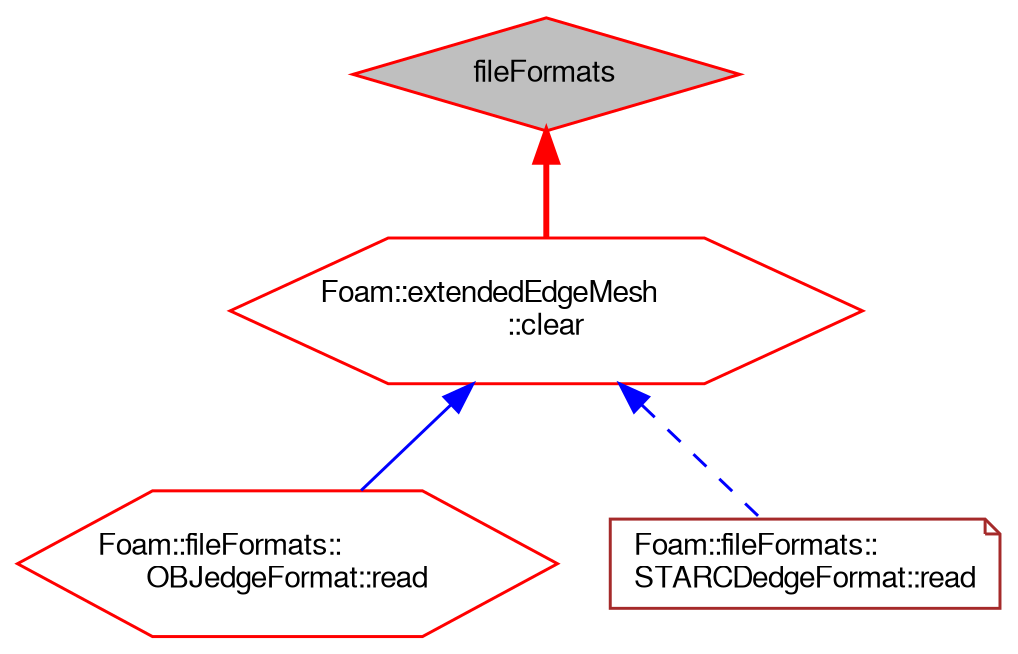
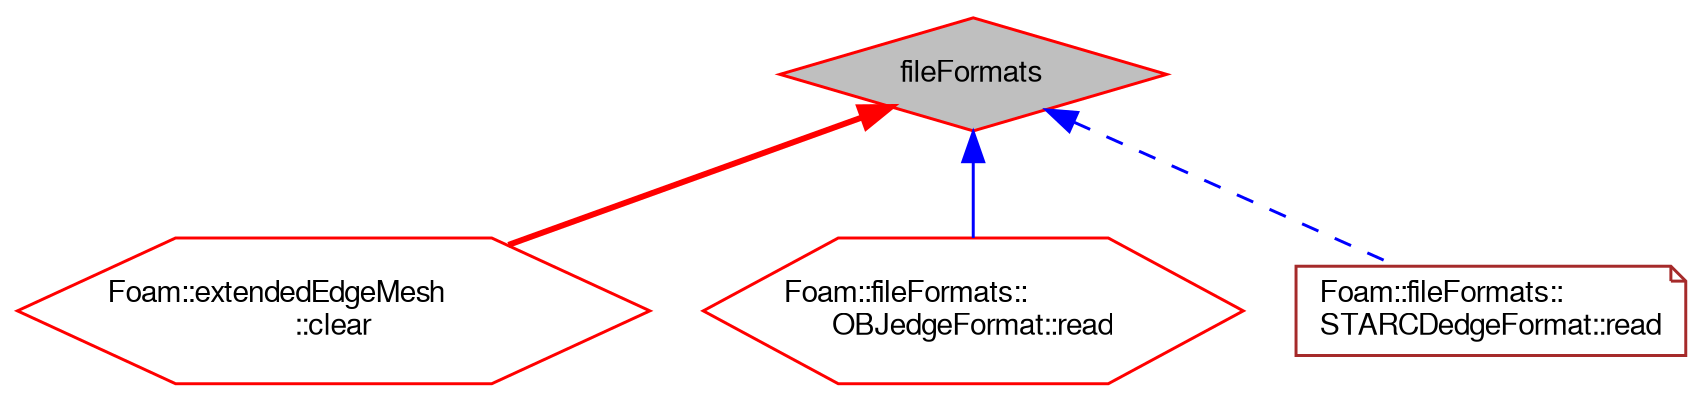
(406, 448) -> (973, 200)
(701, 462) -> (1236, 194)
